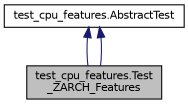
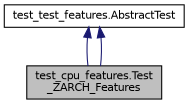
(94, 16) -> (94, 16)
